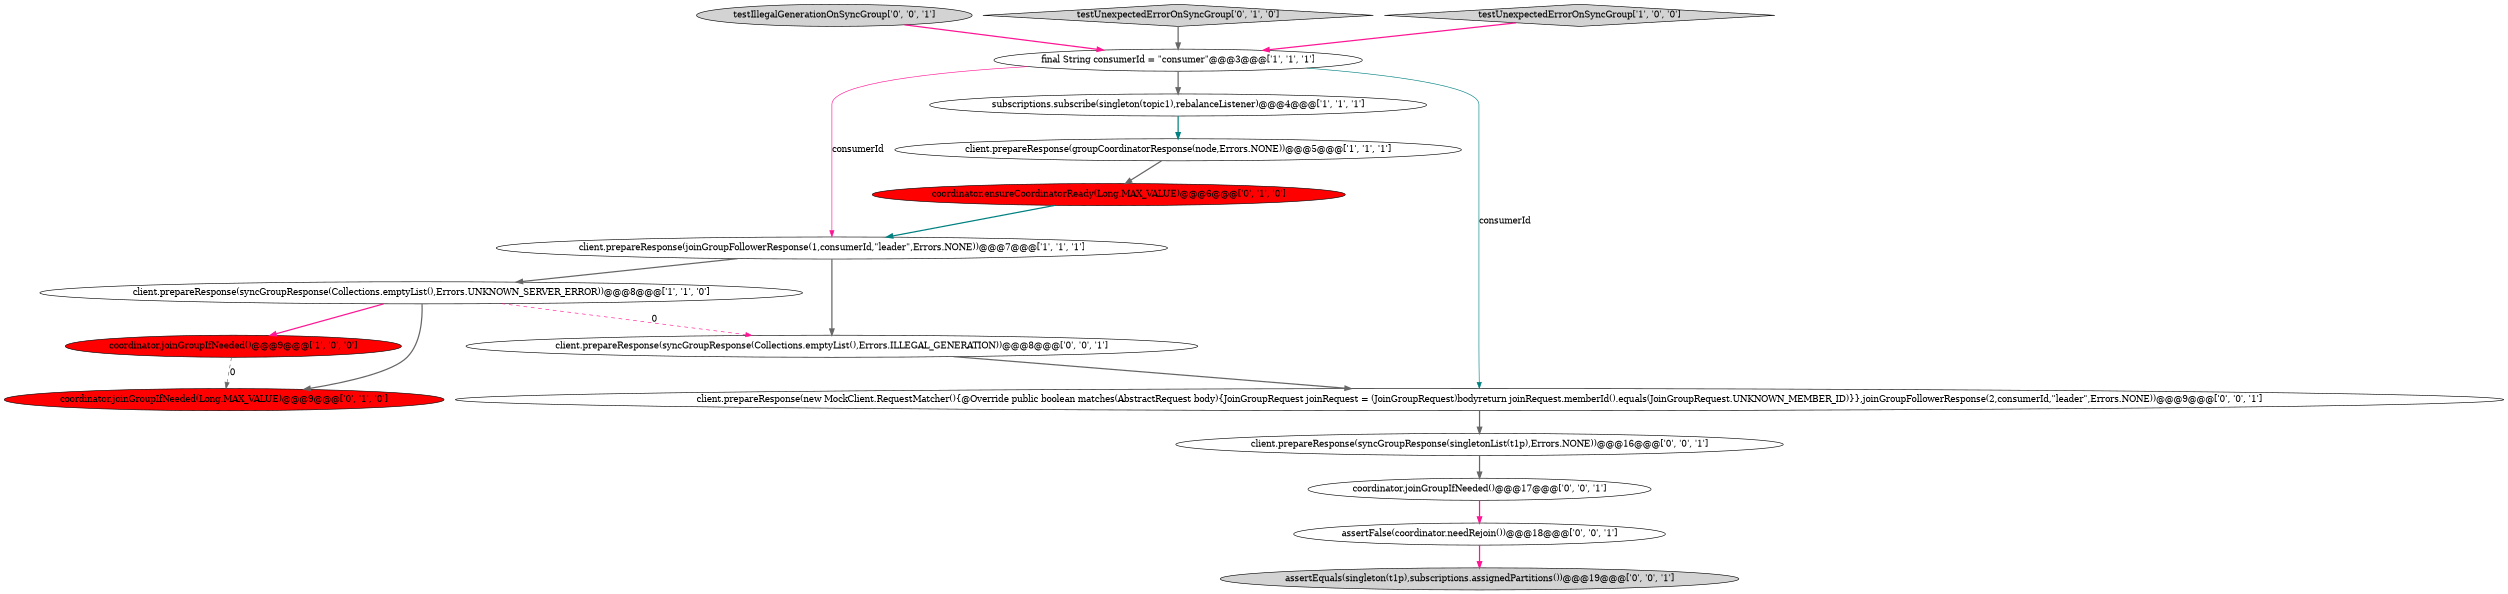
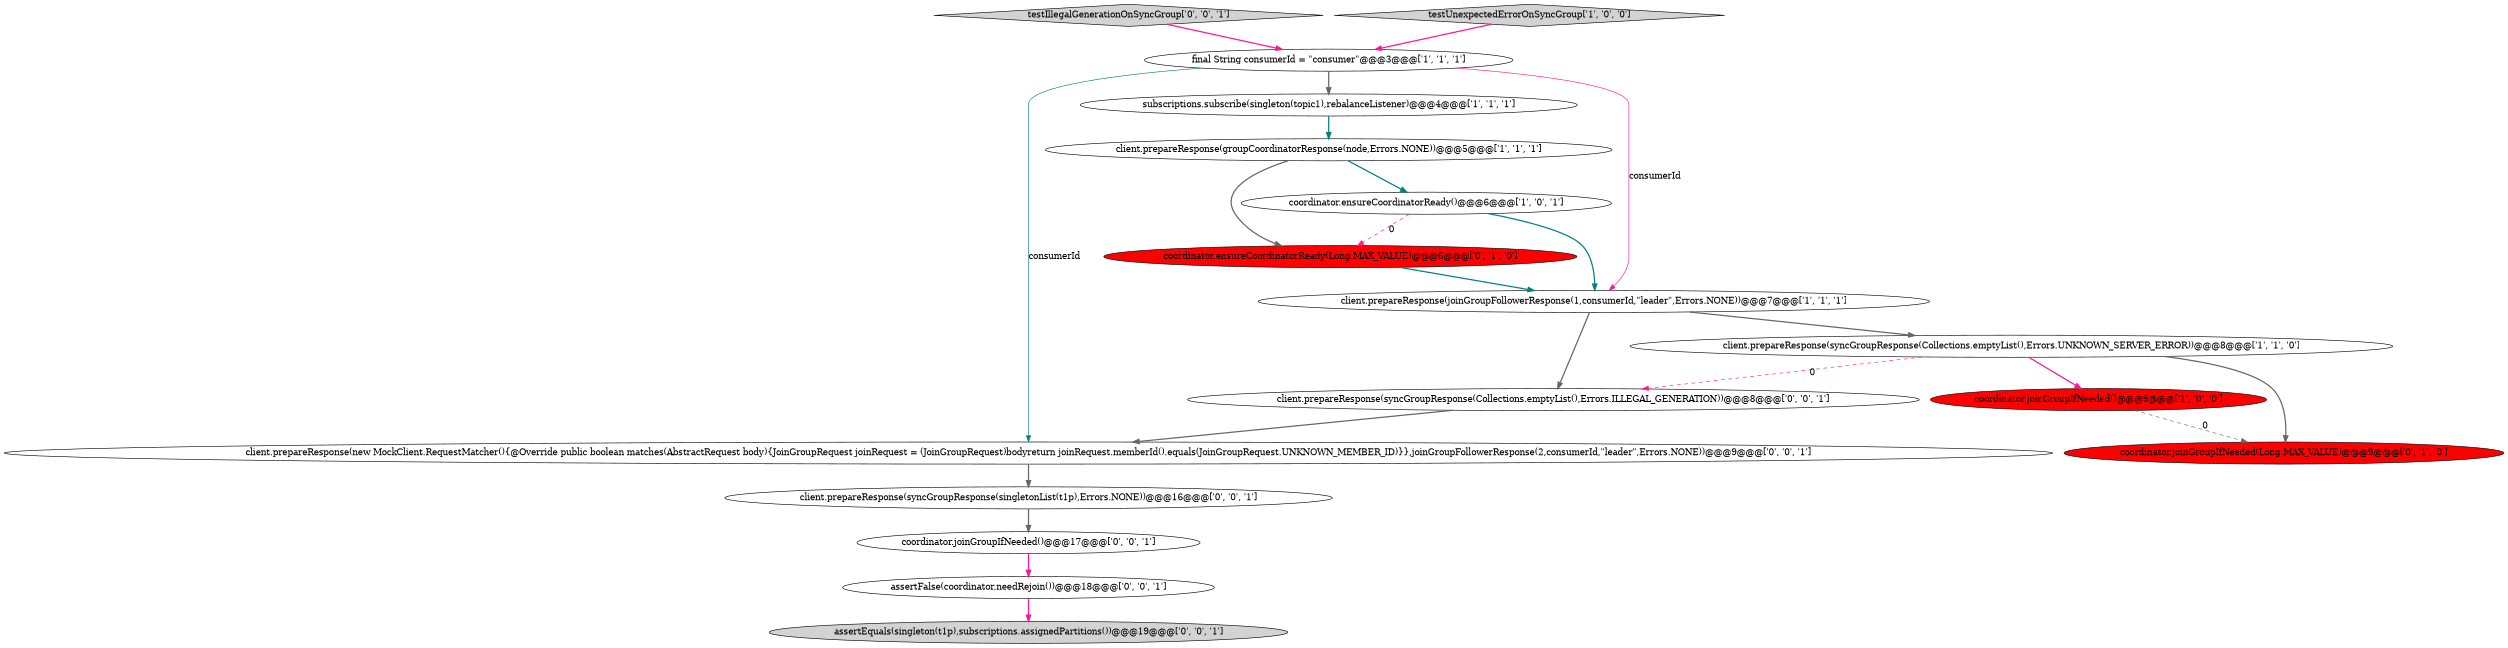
(834, 15) -> (1129, 15)
(1178, 15) -> none
none -> (1426, 203)
